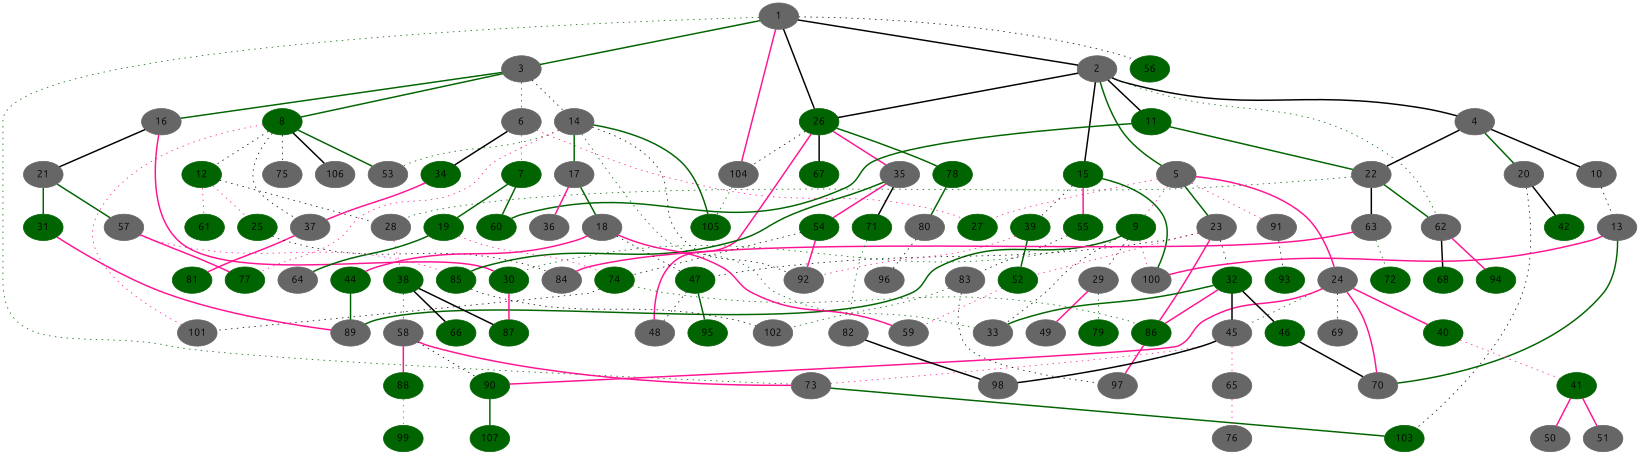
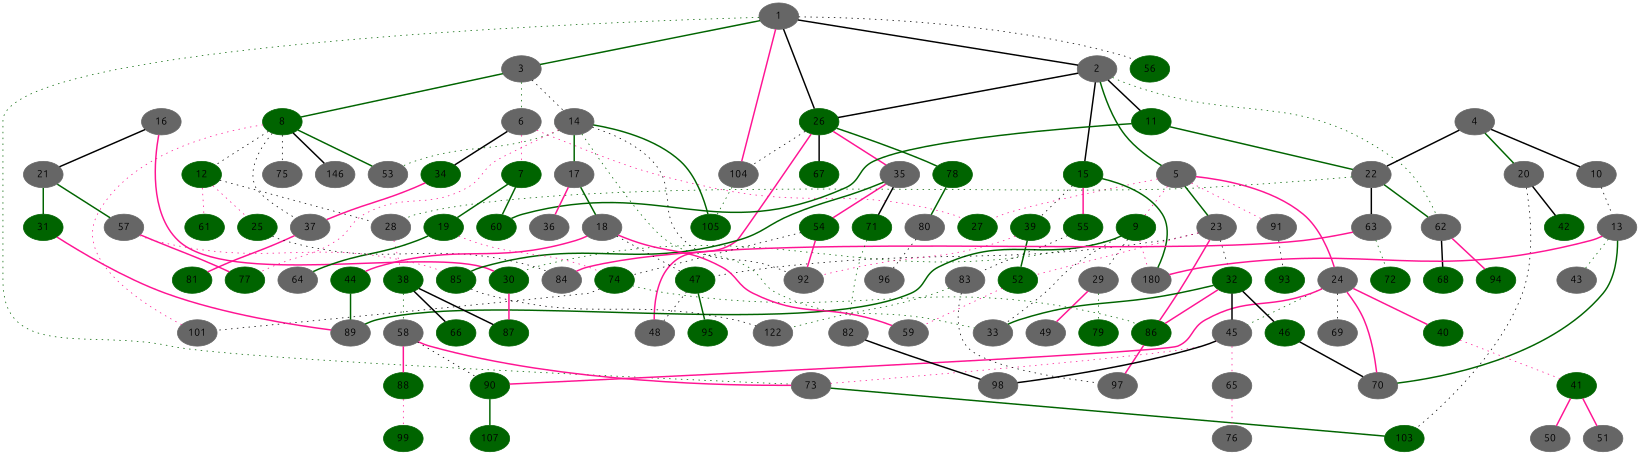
(341, 95) -> none
(1284, 100) -> none
(335, 175) -> (335, 175)
(1151, 280) -> (1151, 280)
none -> (1577, 280)
(773, 333) -> (773, 333)
